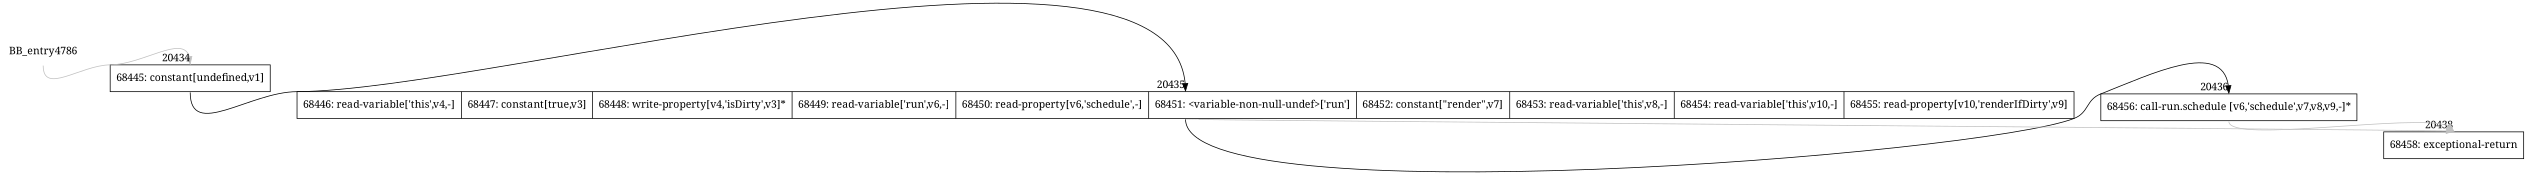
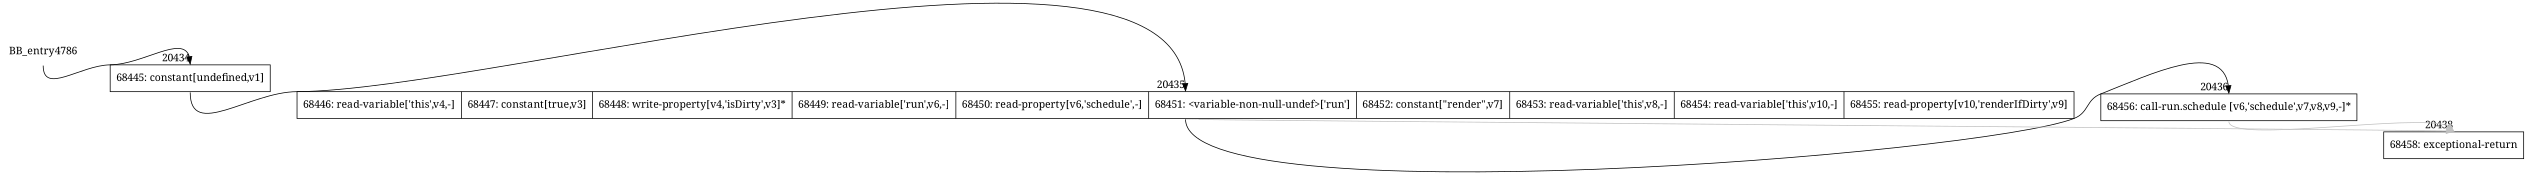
(114, 64) -> (114, 64)
